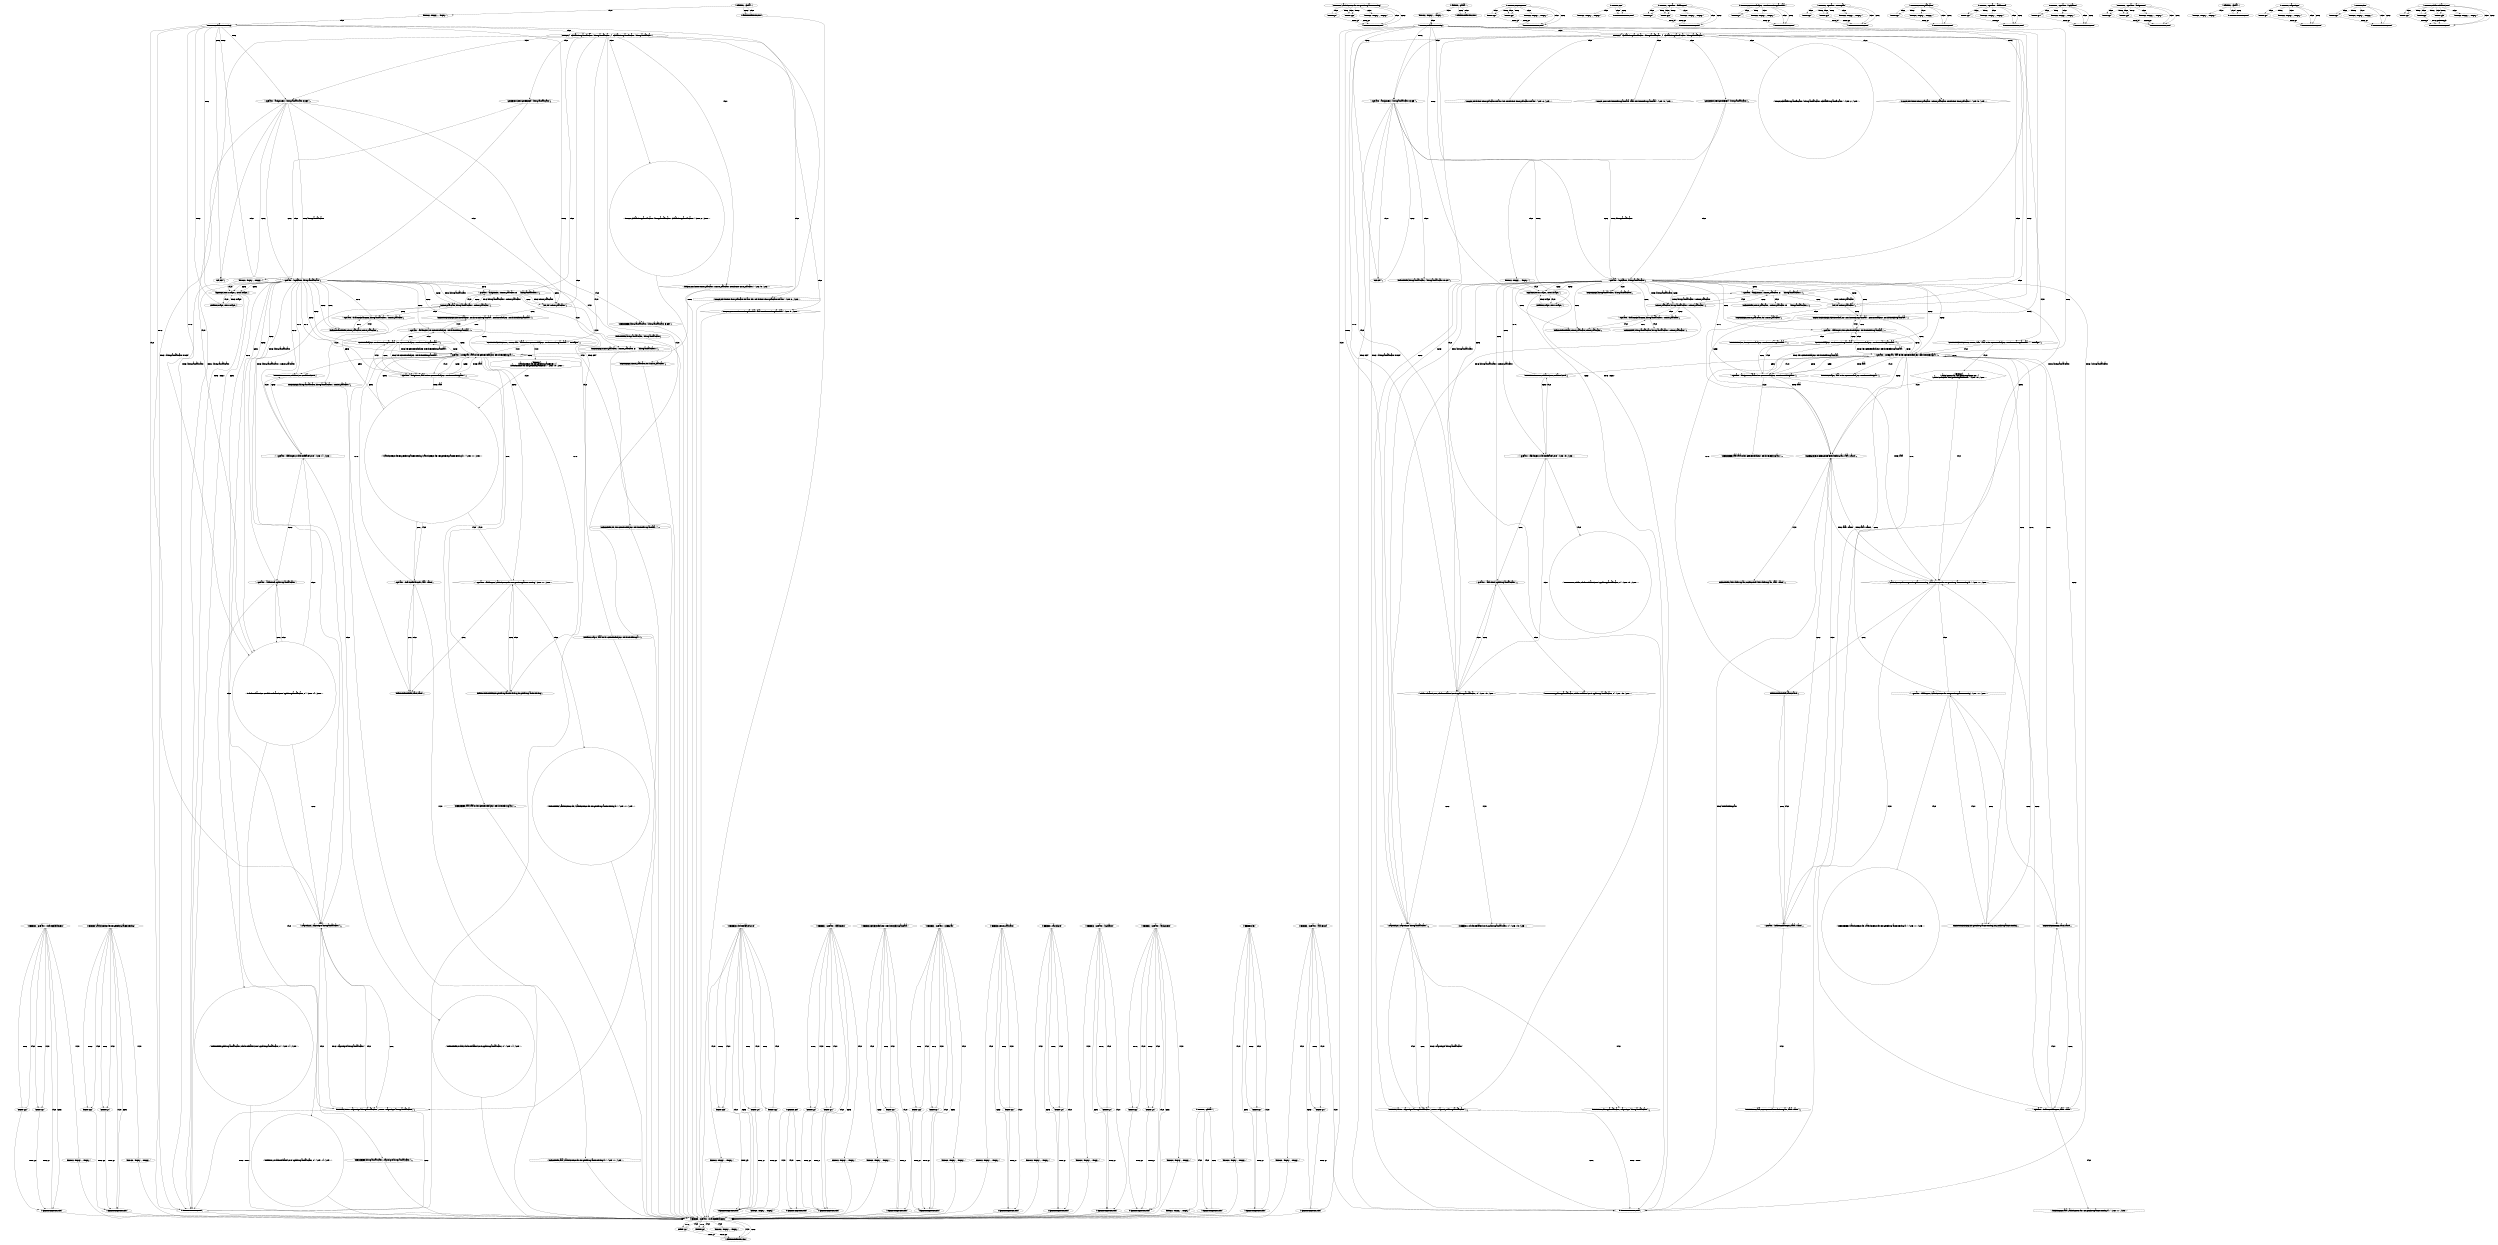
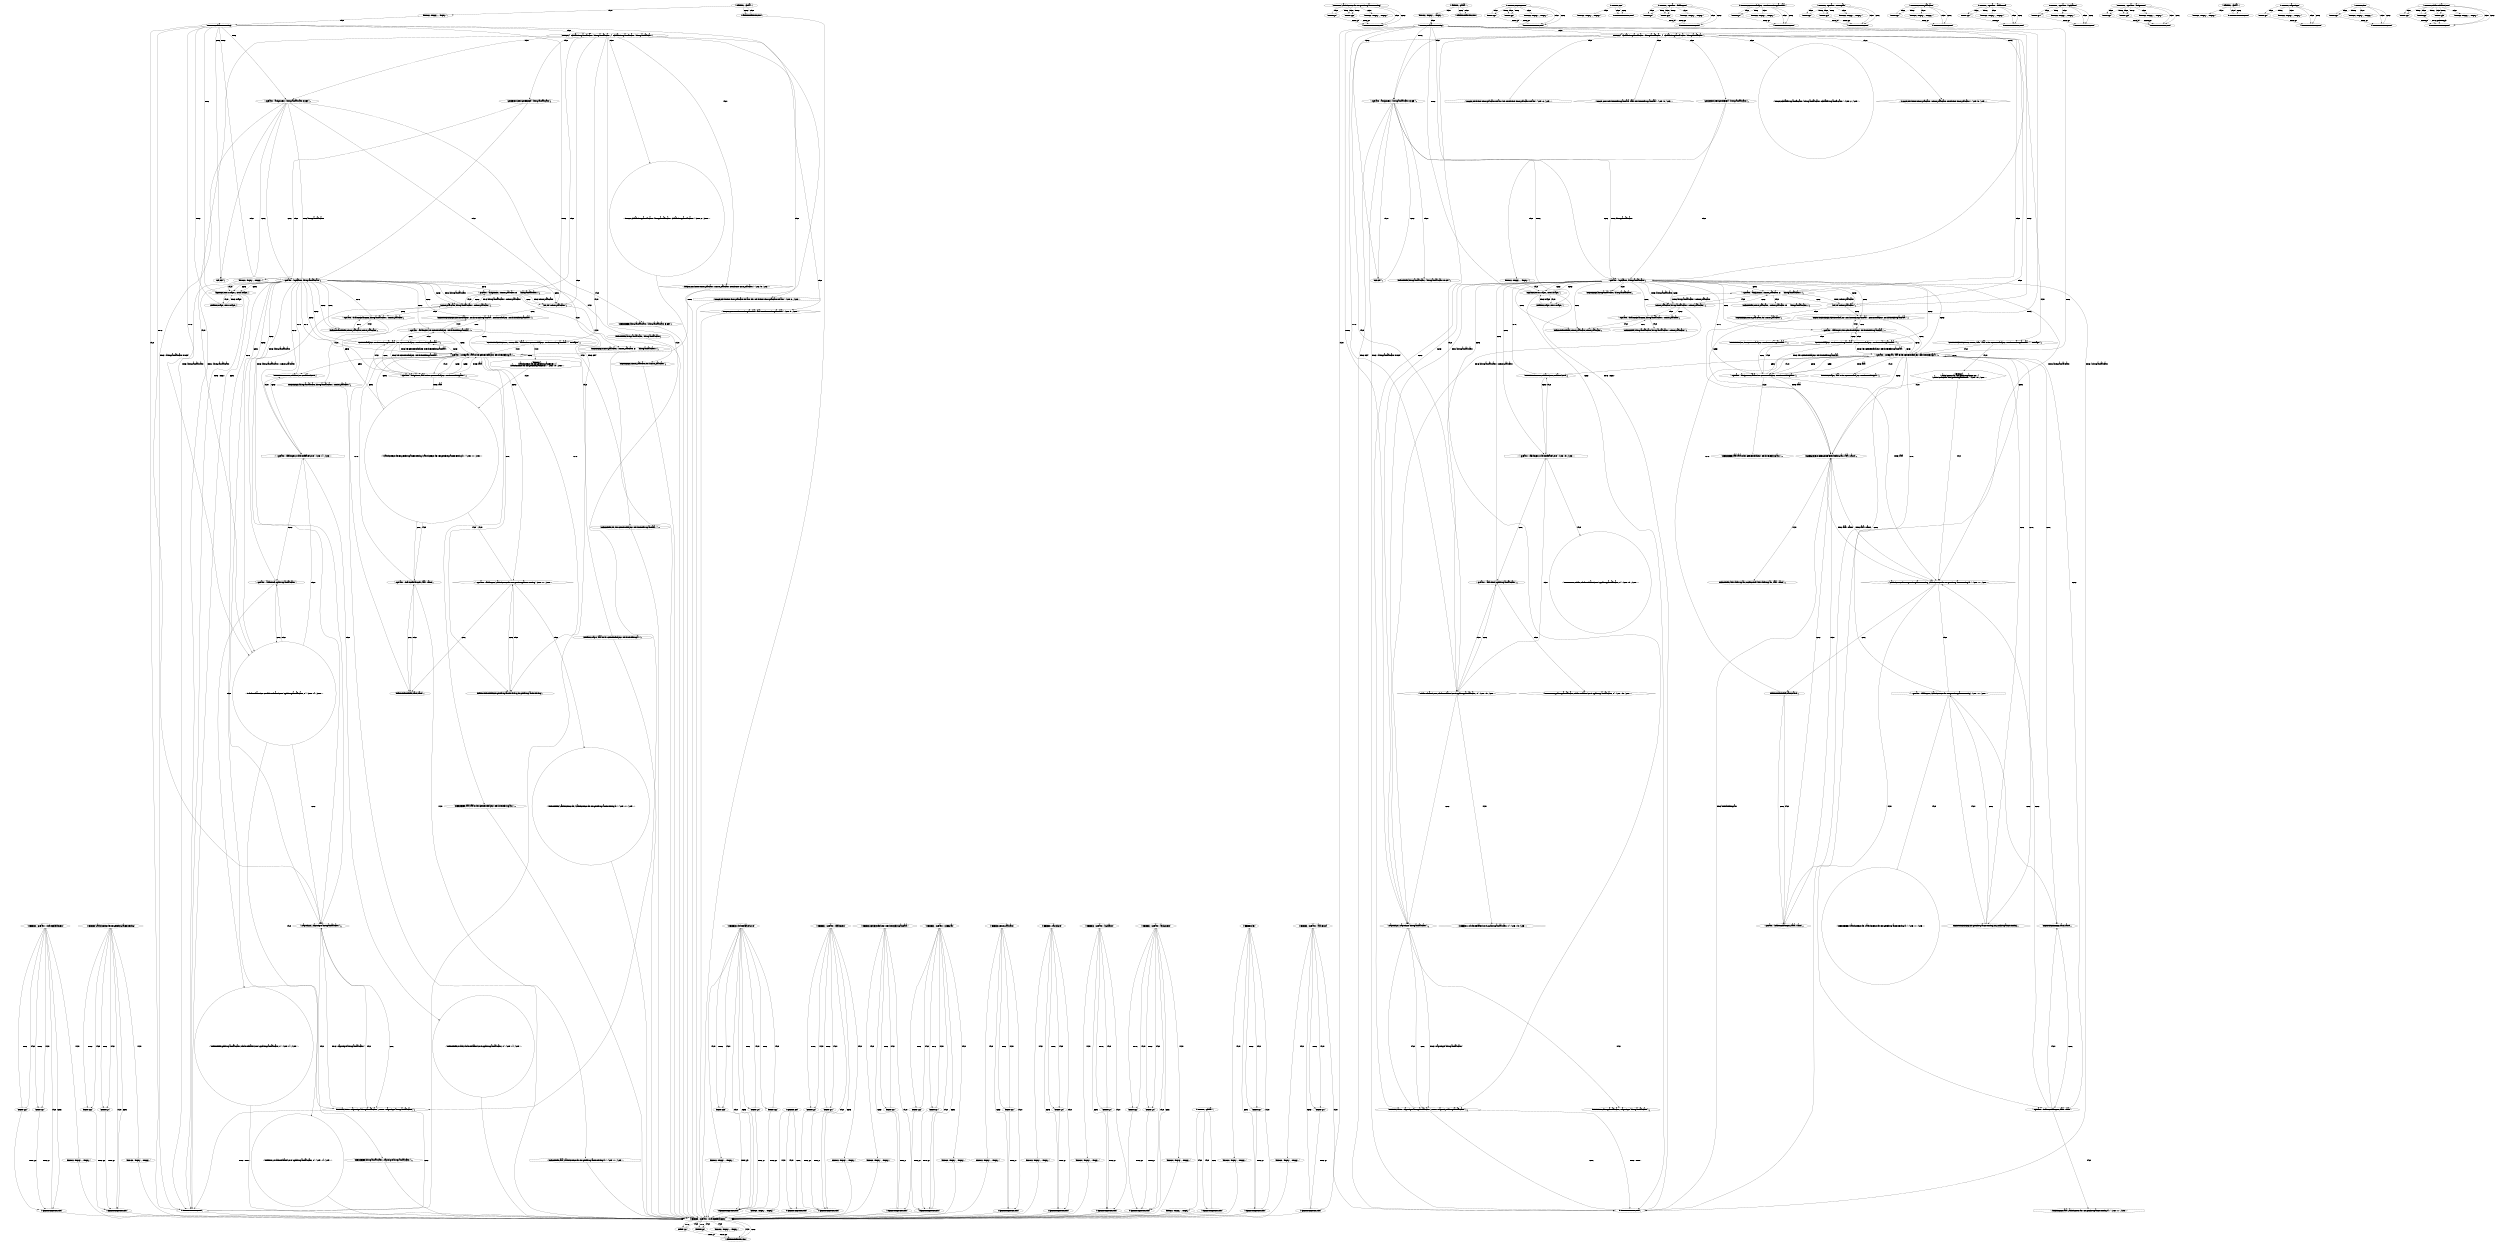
(1773, 1110) -> none
